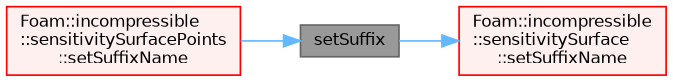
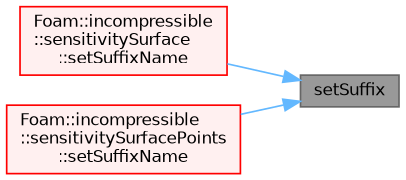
(420, 41) -> (255, 70)
